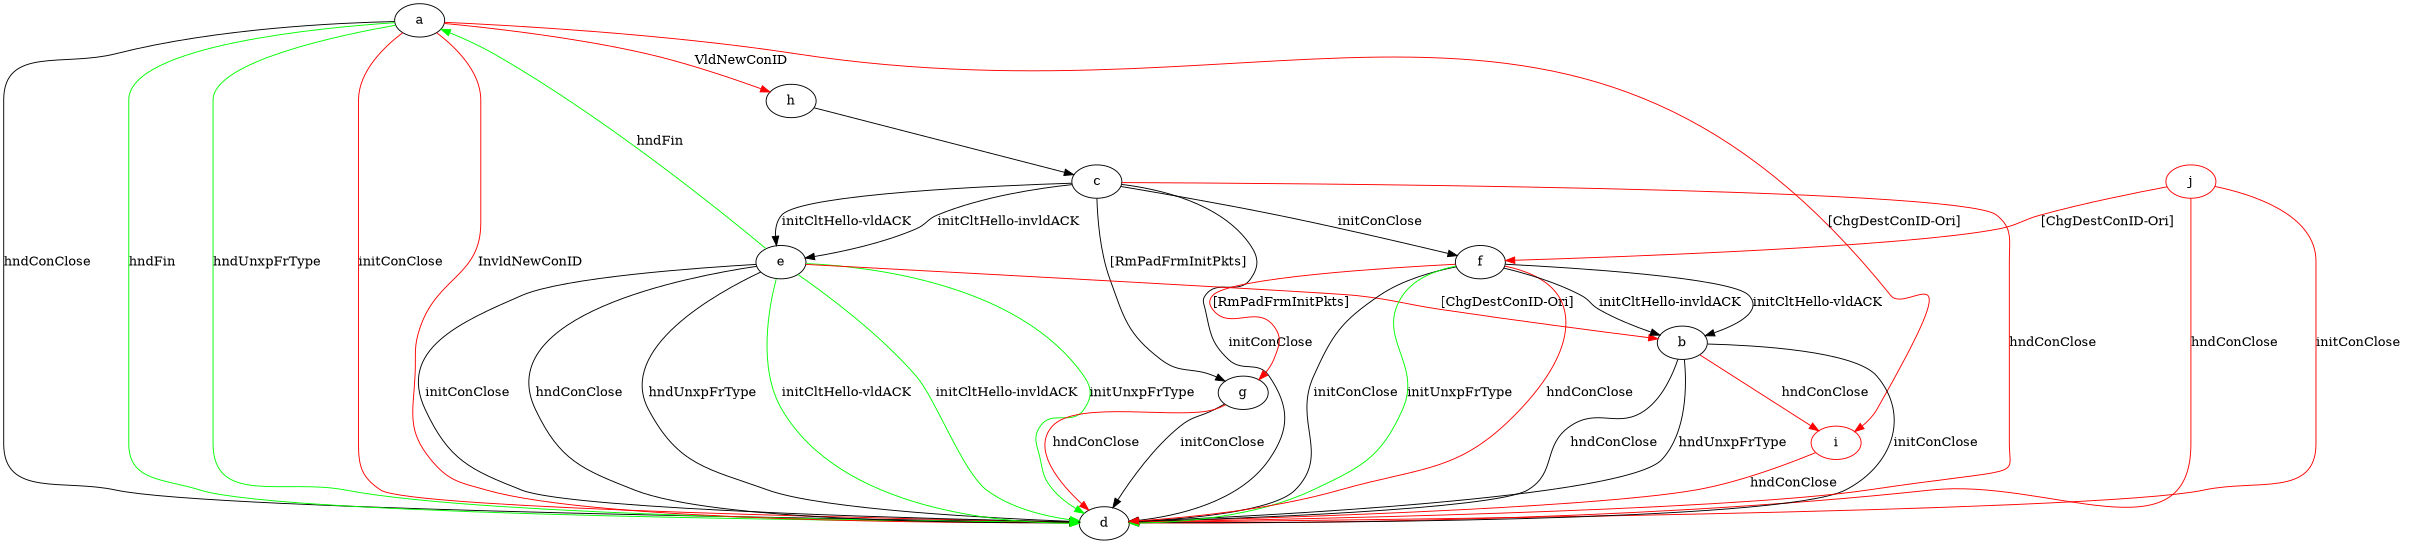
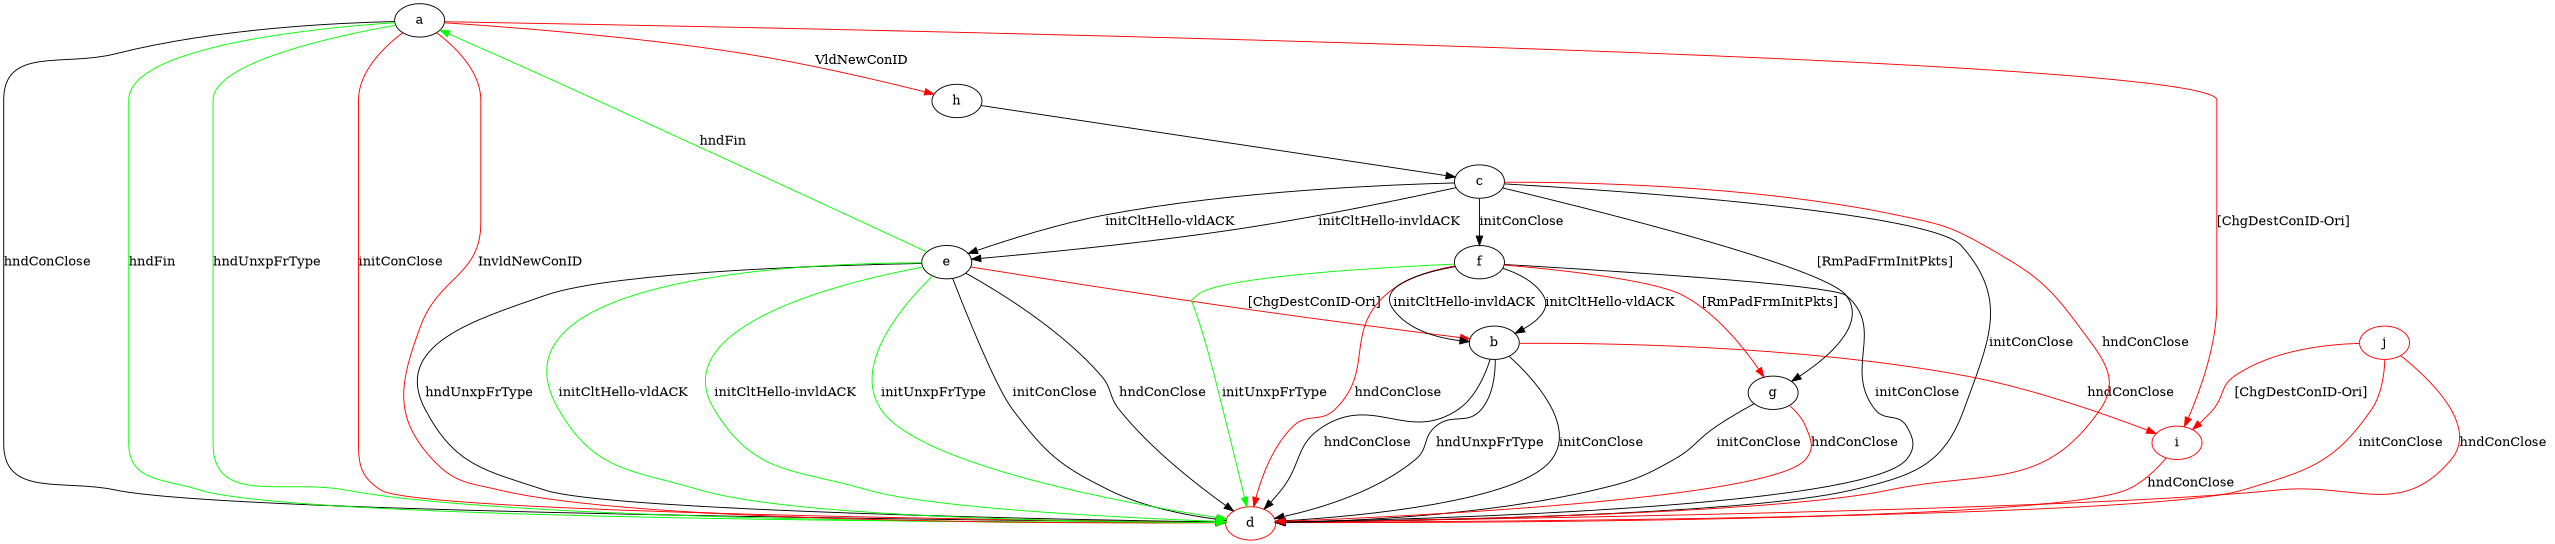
(1860, 244) -> (2266, 360)
(1104, 523) -> (1251, 523)
